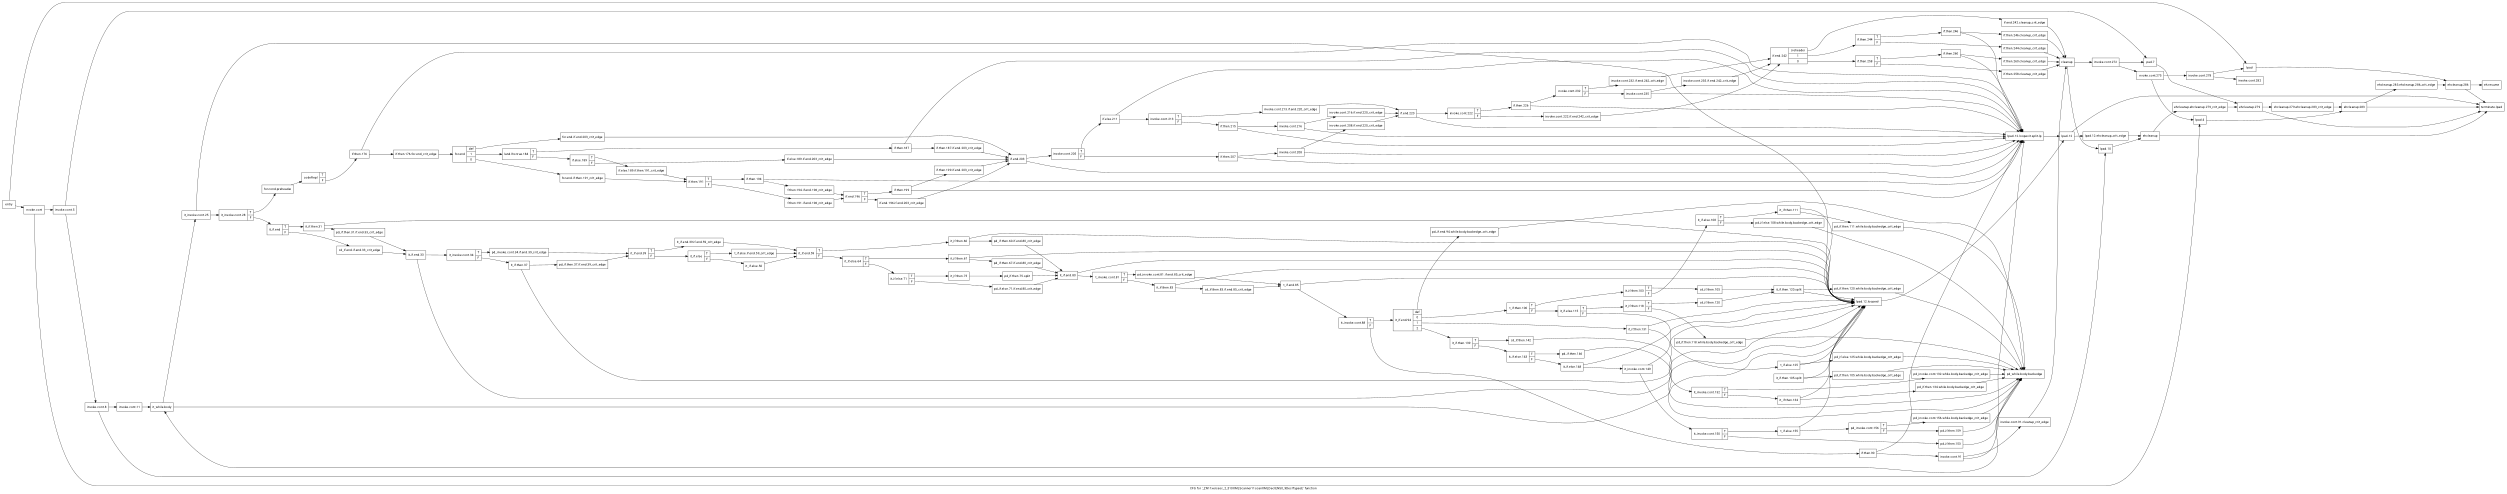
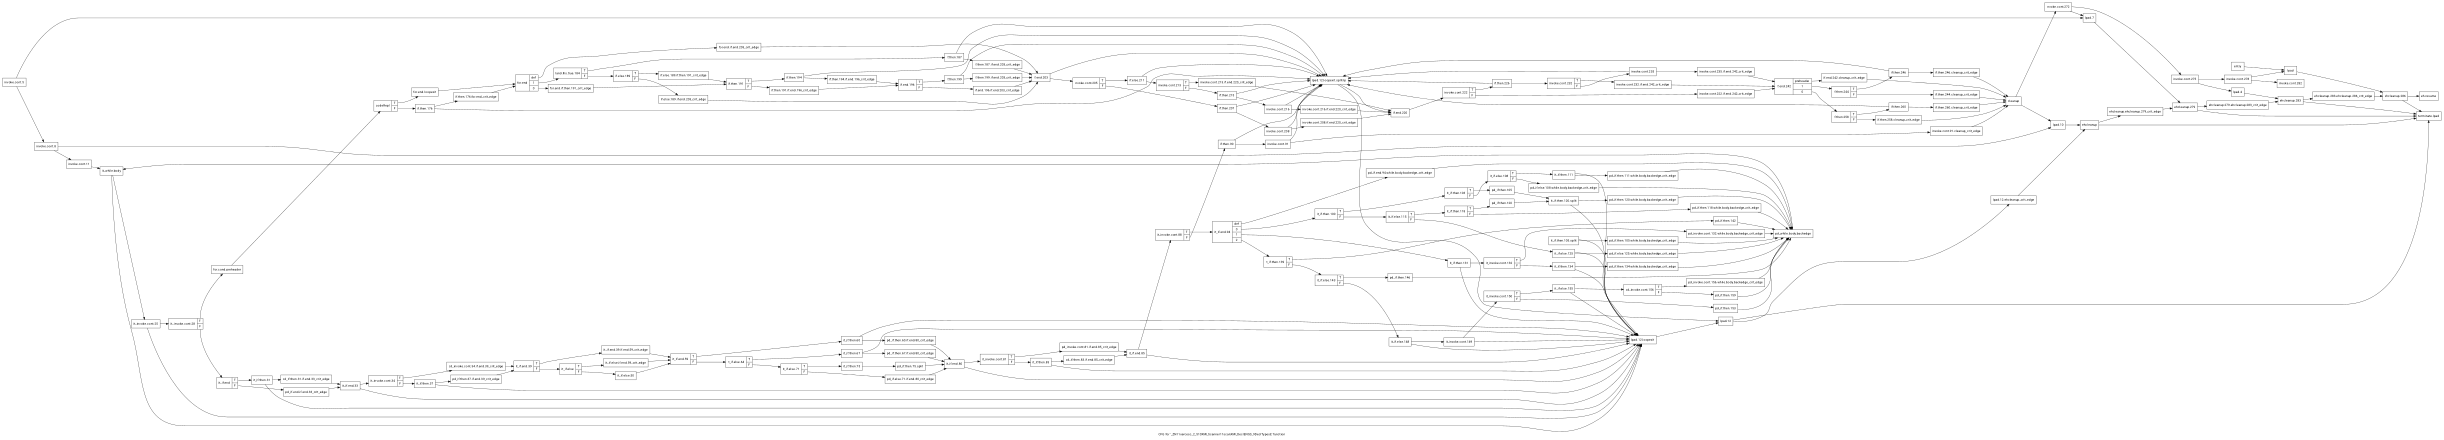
none -> (425, 92)
(1709, 128) -> (1362, 102)
(34, 210) -> none
